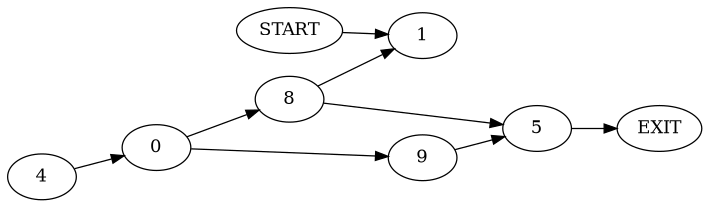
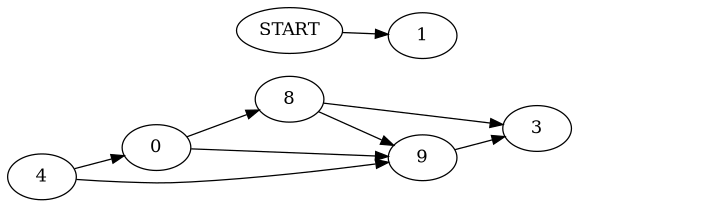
(350, 70) -> (350, 126)
(537, 128) -> (537, 128)
(659, 128) -> none
none -> (226, 180)
